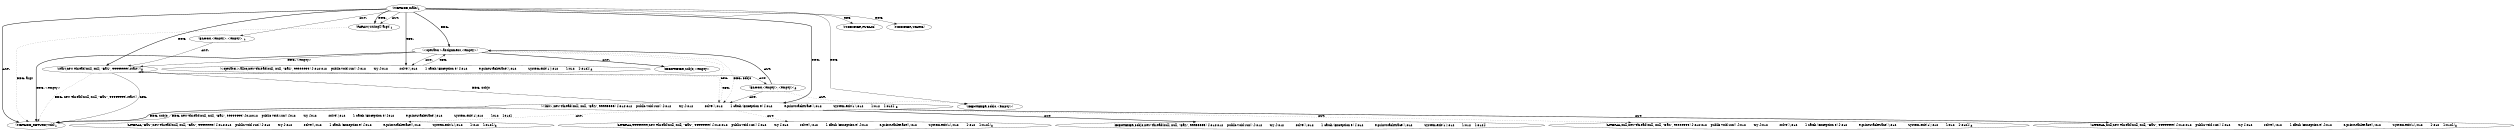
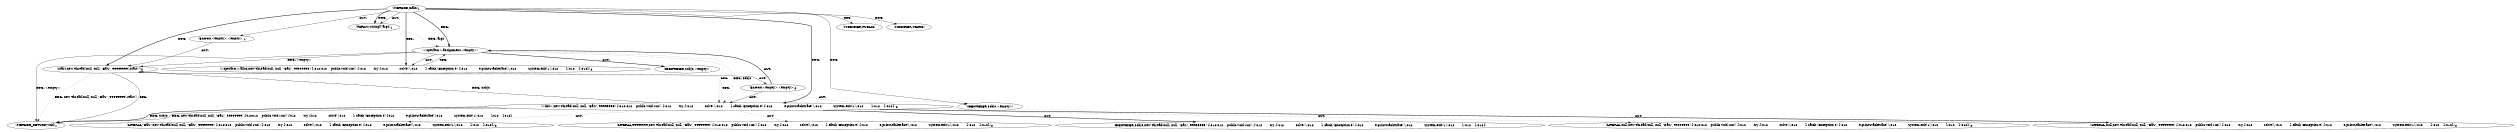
(143, 16) -> none
(145, 34) -> (417, 35)
(199, 57) -> (199, 57)
